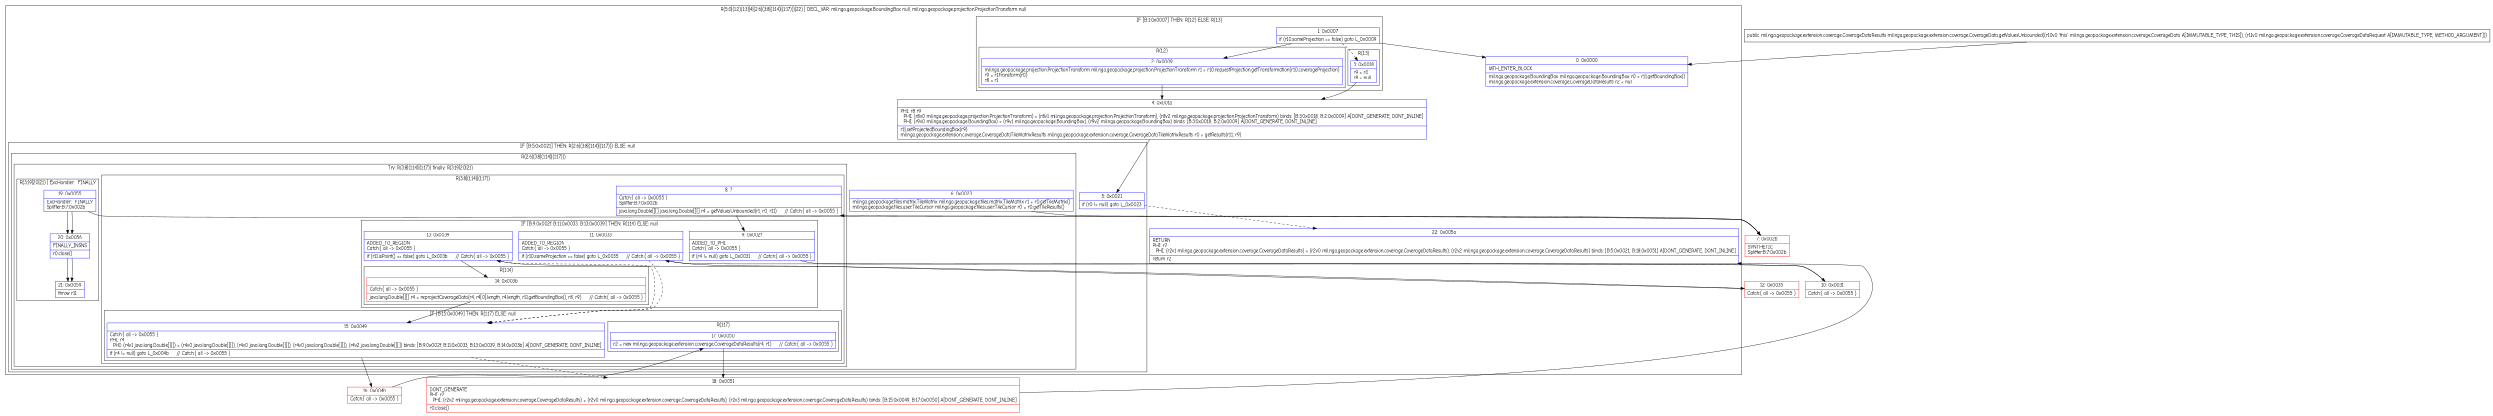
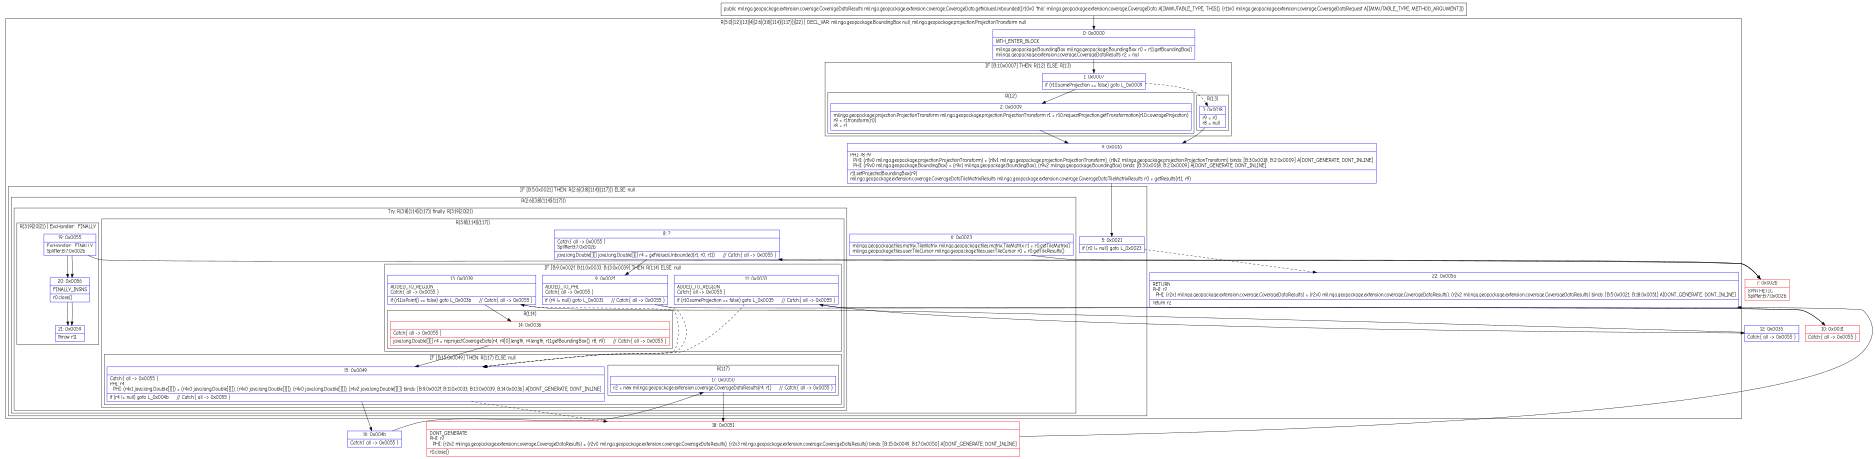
(1431, 50) -> (1094, 64)
(1772, 290) -> (1772, 333)
none -> (613, 354)
(375, 395) -> (375, 439)
